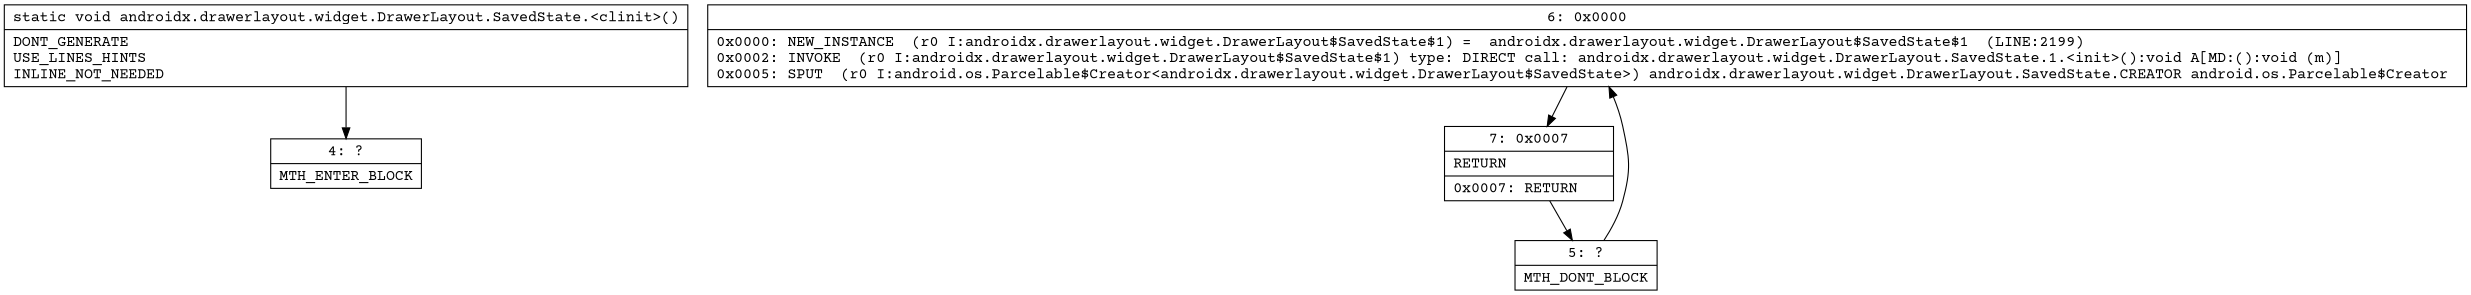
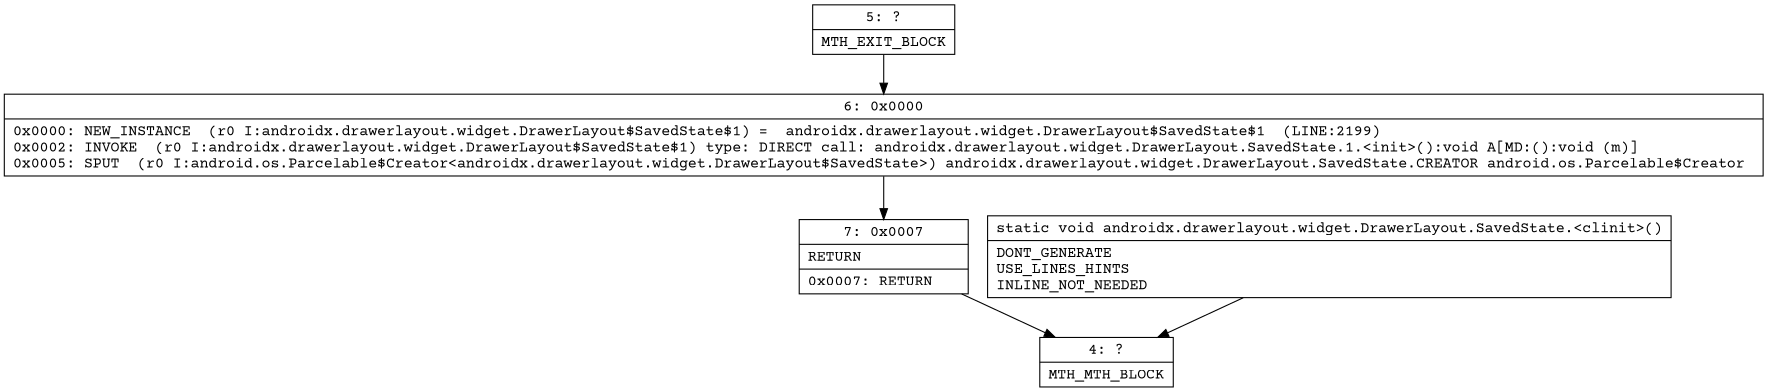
(346, 175) -> (1107, 374)
(1558, 216) -> (1003, 313)
(1586, 277) -> (884, 41)
